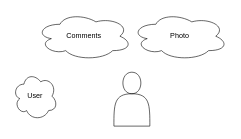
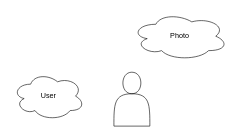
(84, 36) -> none
(35, 96) -> (48, 96)
